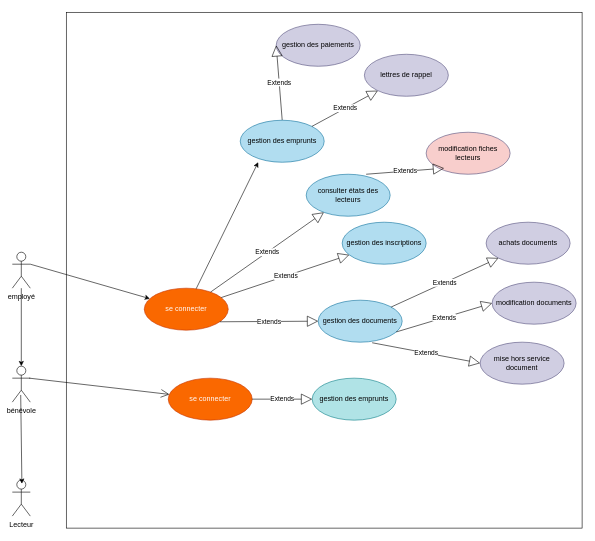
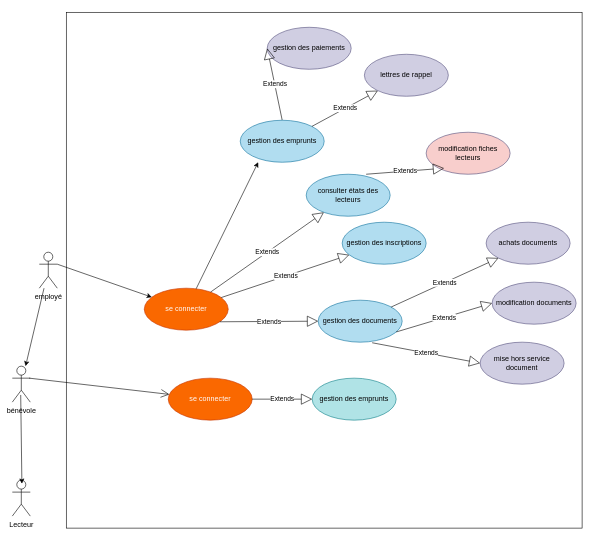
(318, 45) -> (309, 48)
(21, 270) -> (48, 270)
